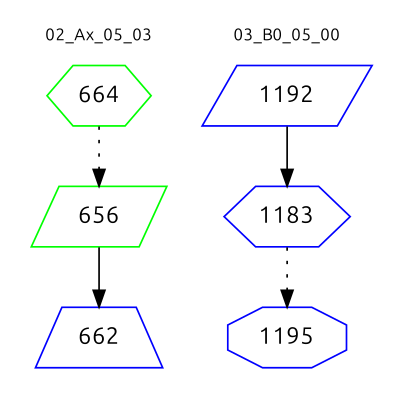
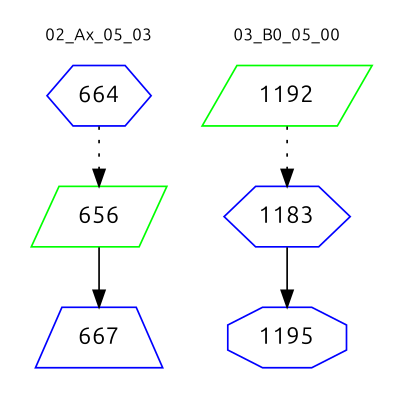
(99, 96) -> (99, 96)
(287, 96) -> (287, 96)
(287, 148) -> (287, 148)
(287, 269) -> (287, 269)
(99, 338) -> (99, 338)
